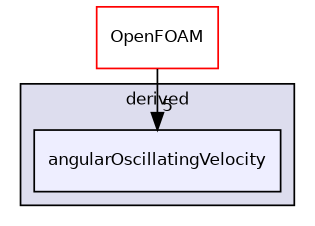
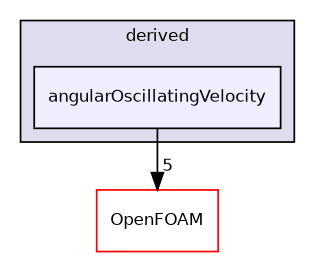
(157, 94) -> (157, 153)
